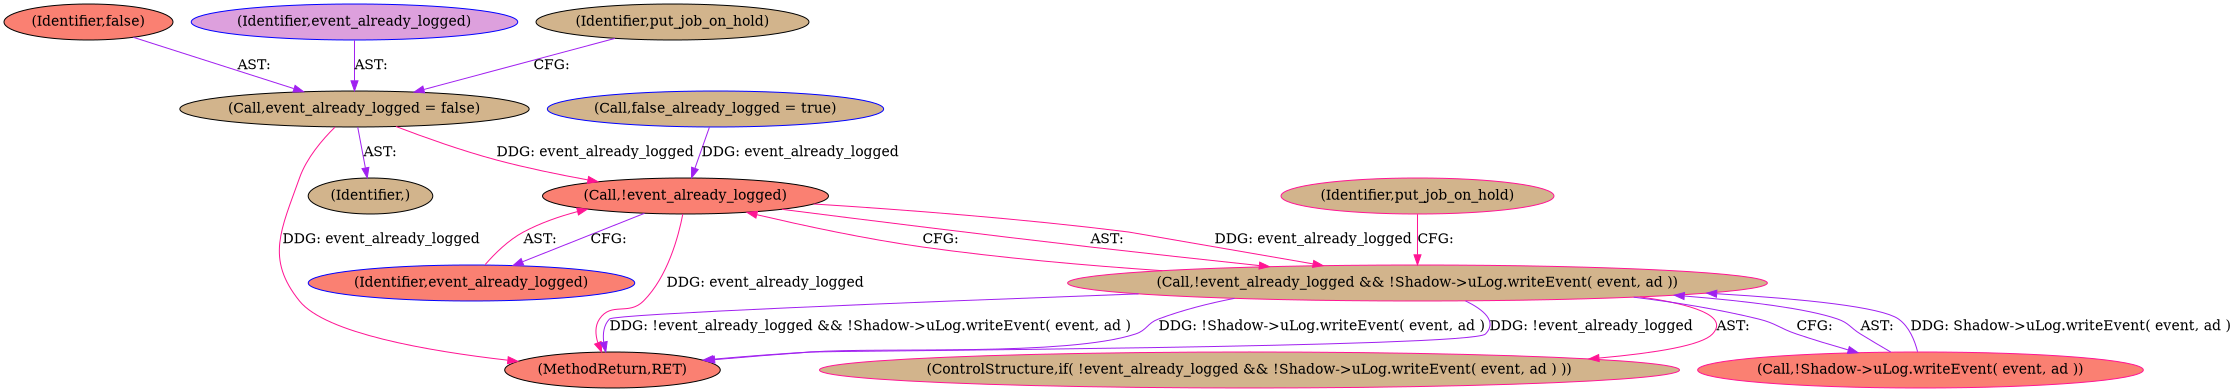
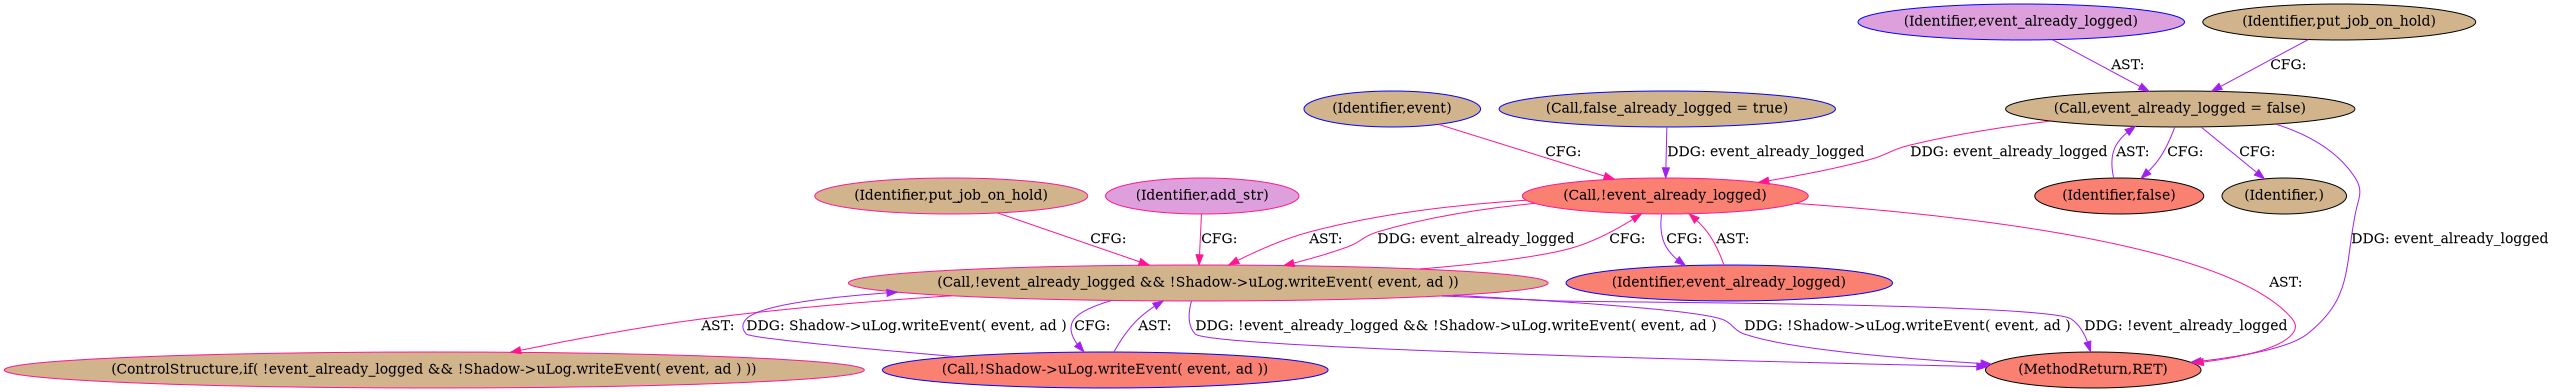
none -> (1392, 109)
none -> (2164, 151)
(382, 152) -> (2260, 152)
(685, 196) -> (1665, 196)
none -> (1202, 196)
(765, 283) -> (2288, 283)
(309, 310) -> (2347, 268)
(1920, 370) -> (1105, 370)
